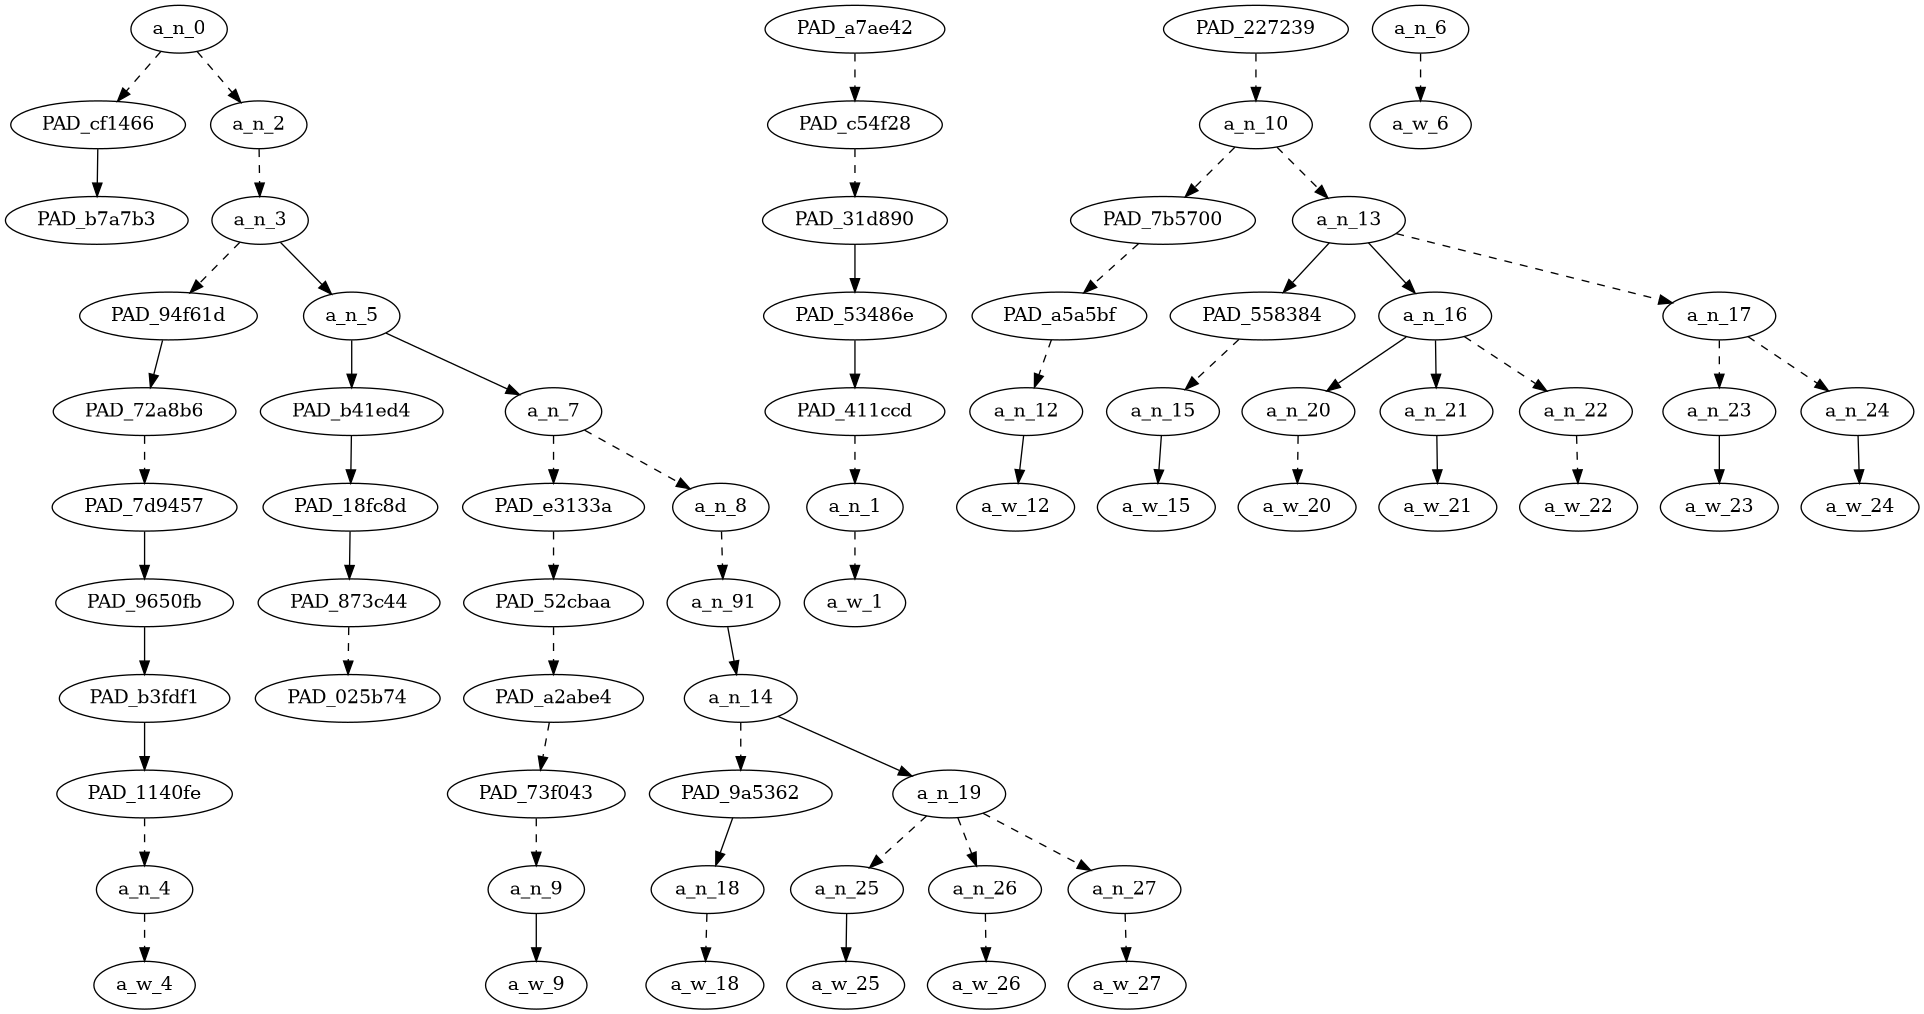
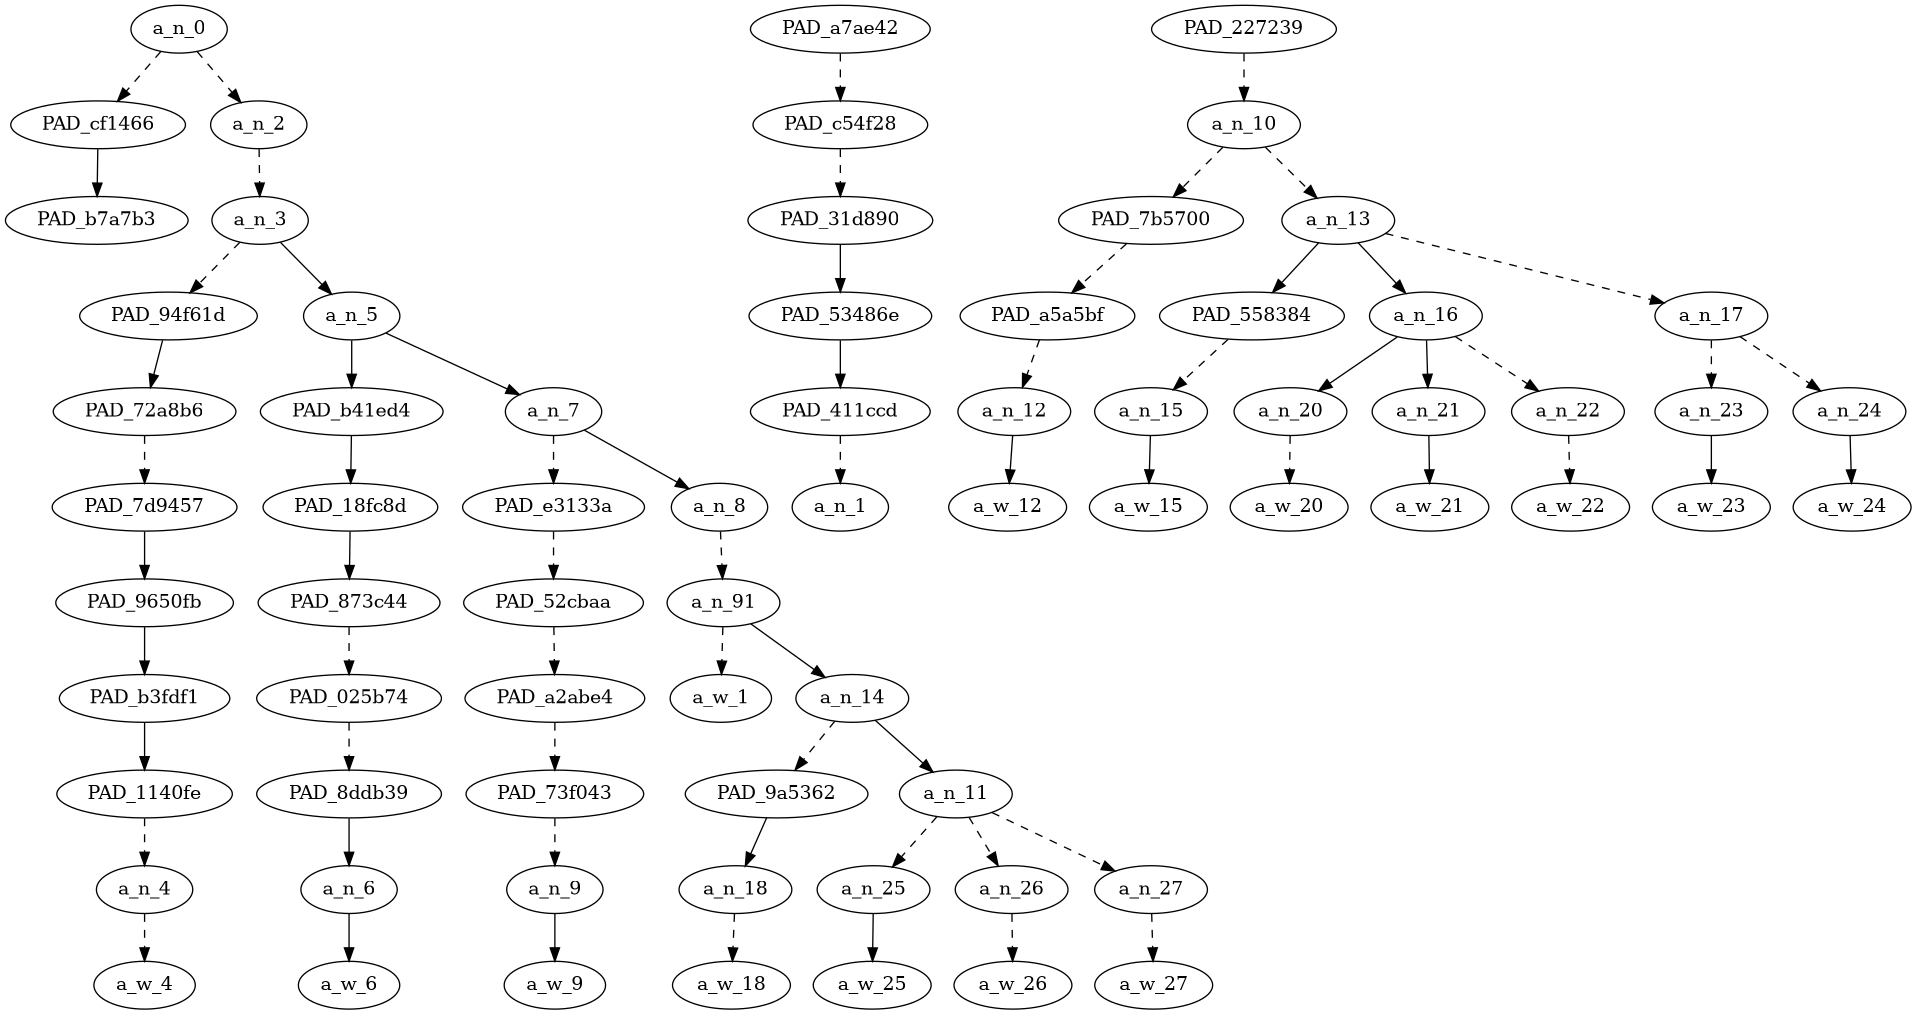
(1421, 70) -> (349, 931)
(631, 456) -> (631, 456)
(855, 548) -> (722, 644)
none -> (349, 794)
(949, 794) -> (956, 794)
